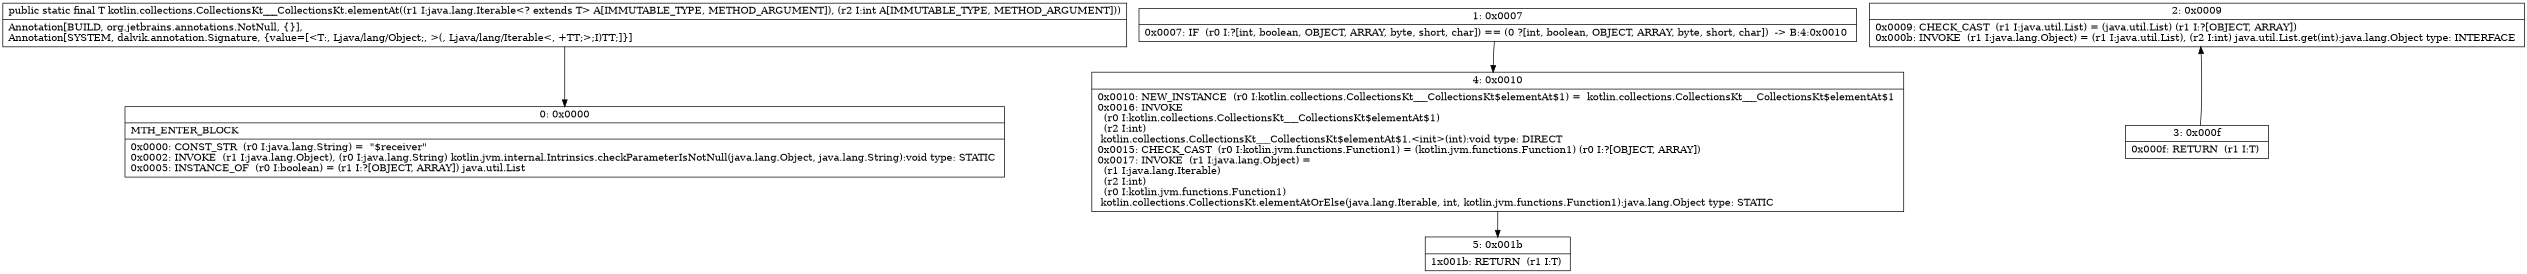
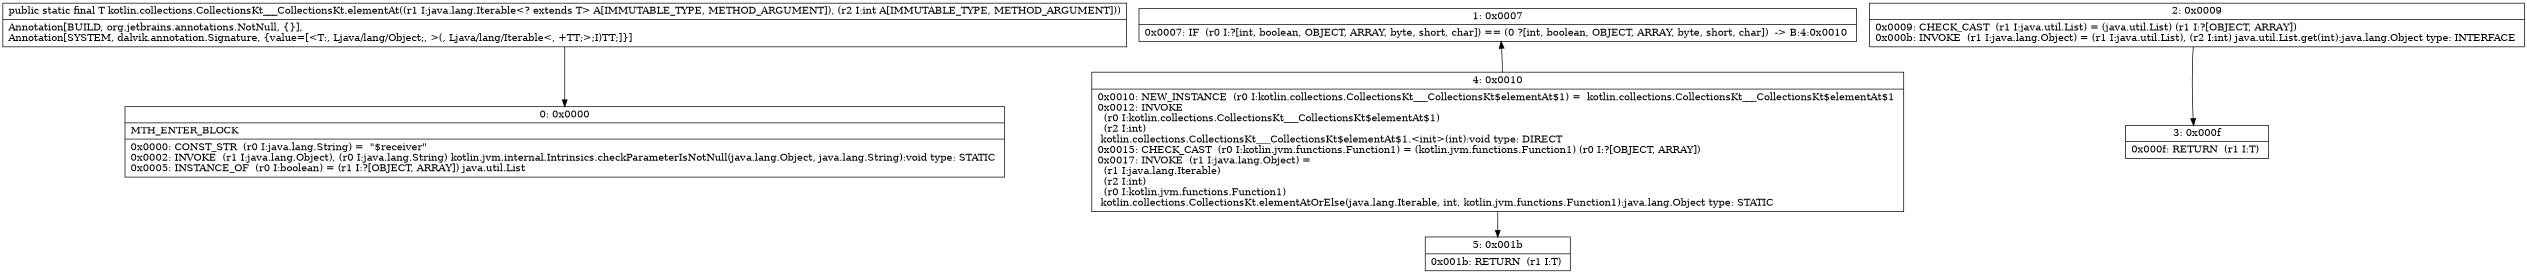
(1494, 53) -> (1502, 60)
(2202, 90) -> (2192, 83)
(1144, 108) -> (1144, 108)
(1498, 262) -> (1498, 262)
